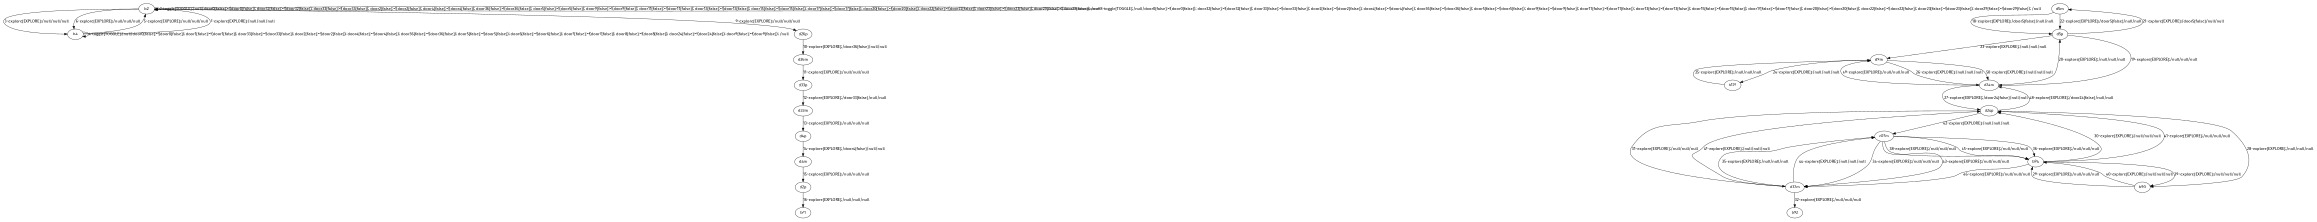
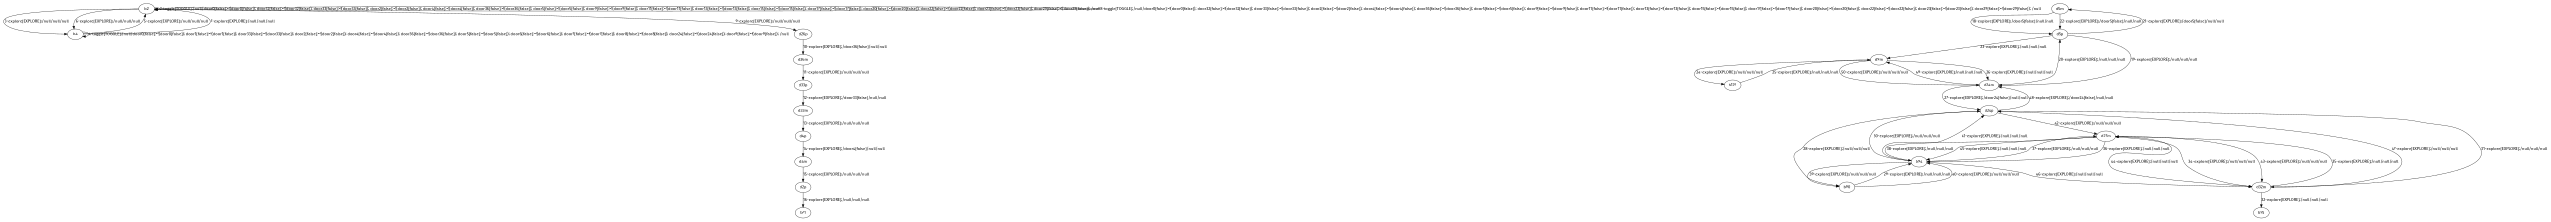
none -> (2012, 155)
